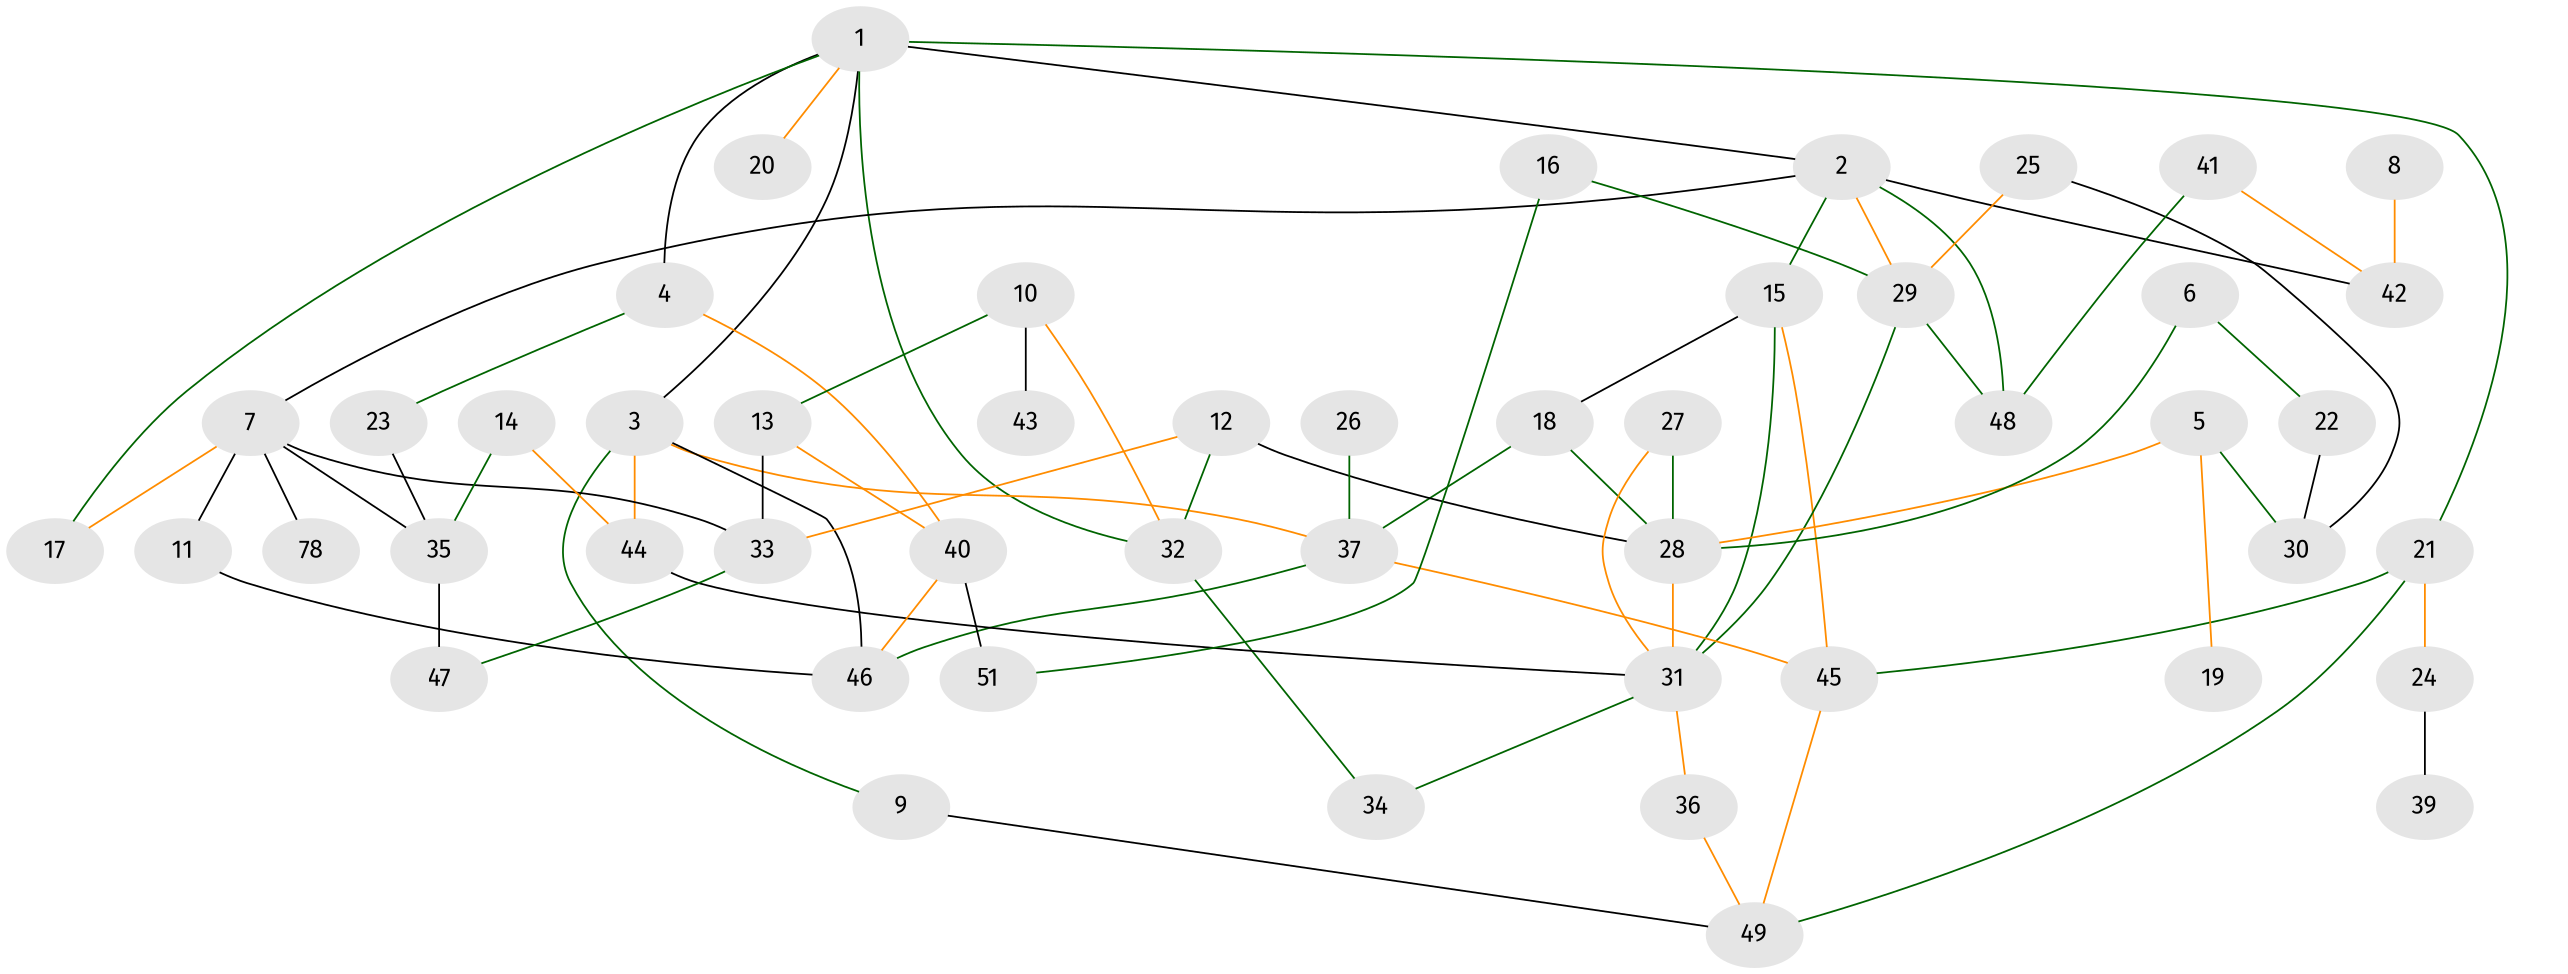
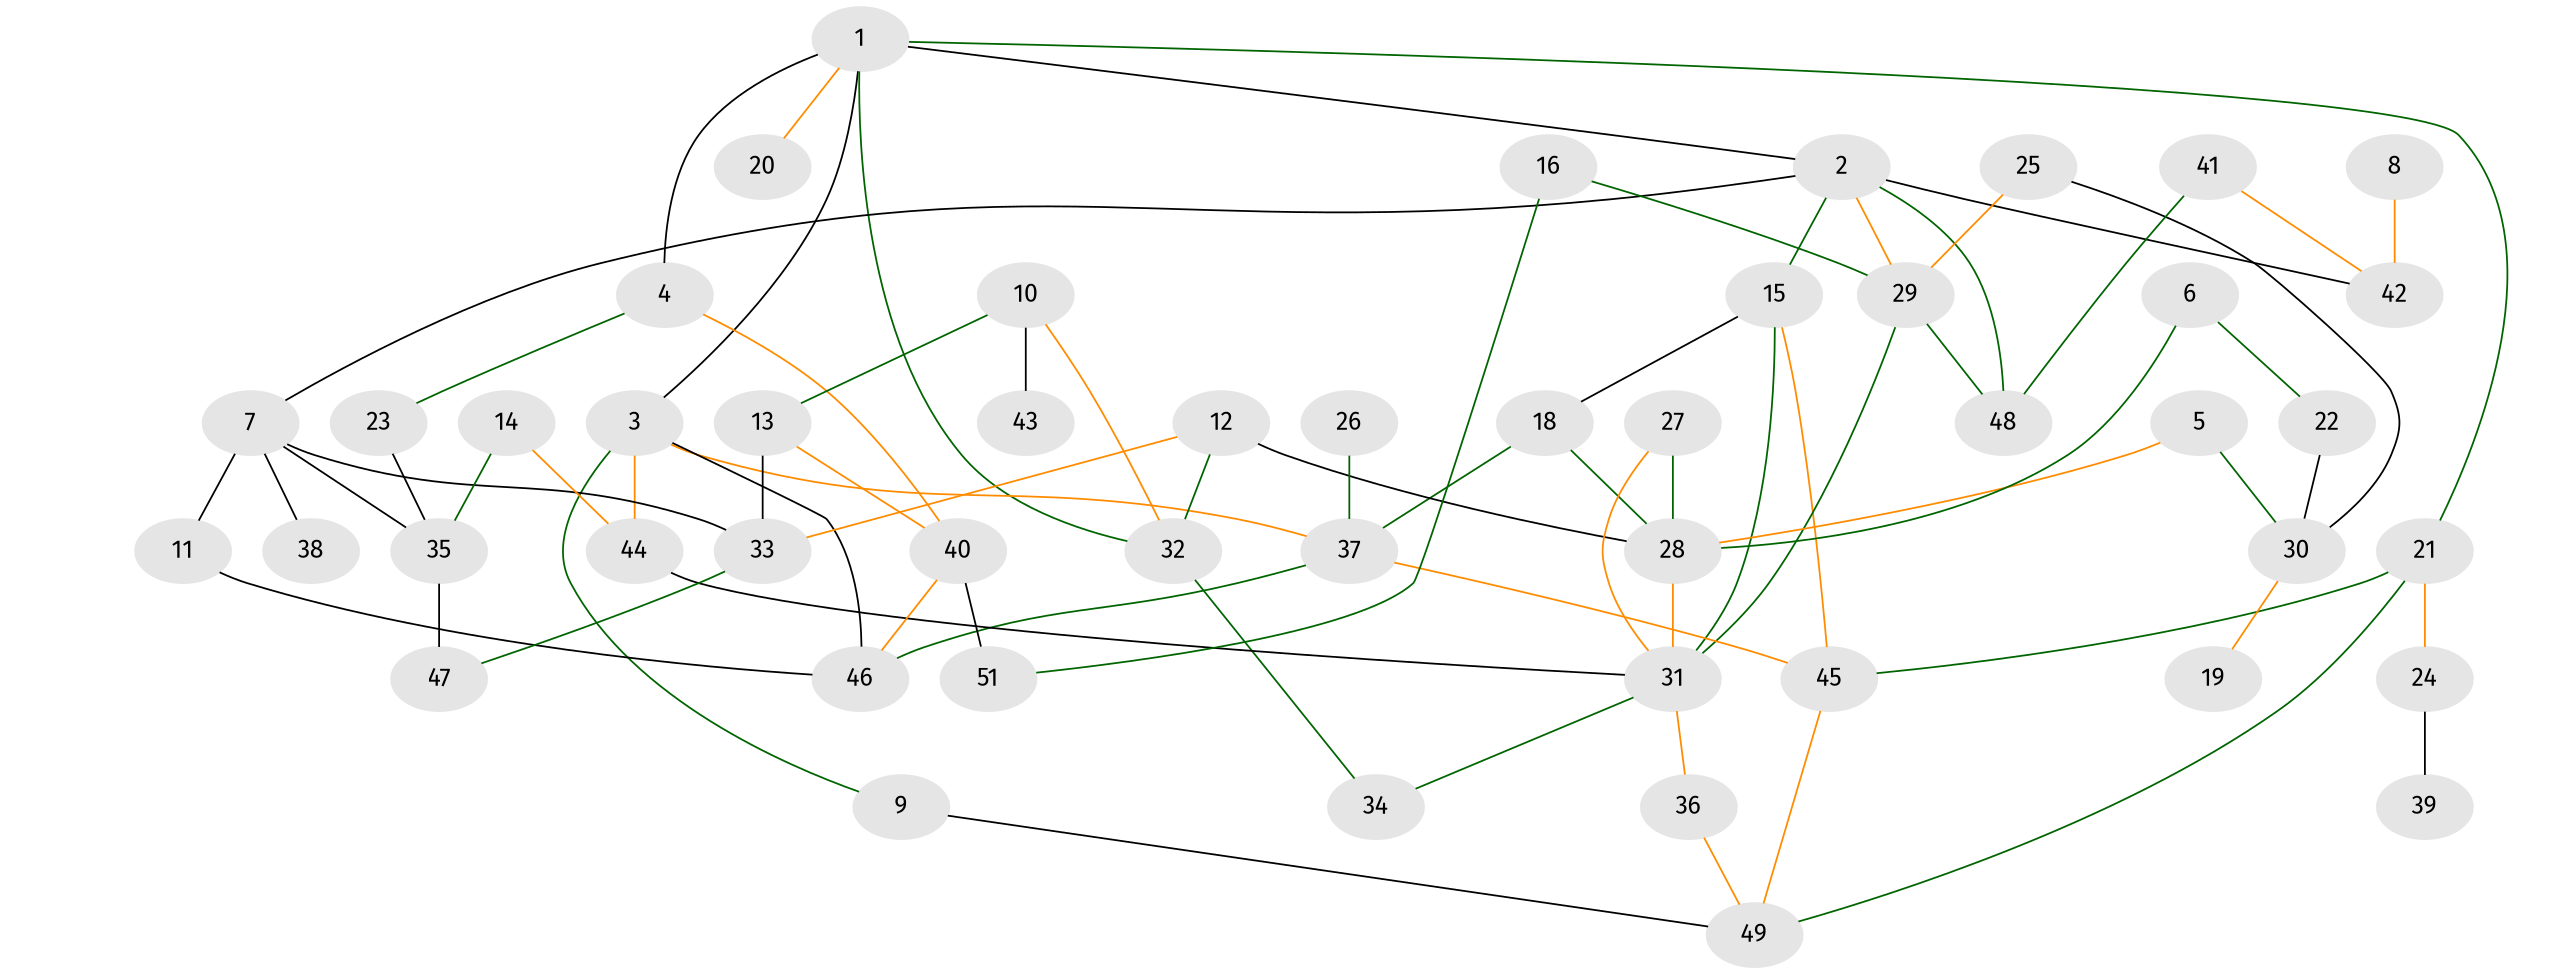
(55, 551) -> none
(311, 551) -> (311, 551)
(2206, 551) -> (2248, 625)
